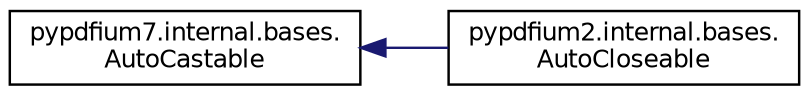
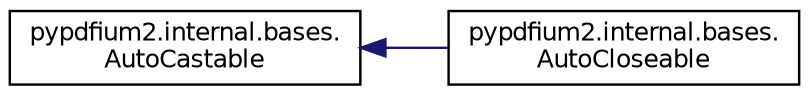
(185, 48) -> (185, 48)
